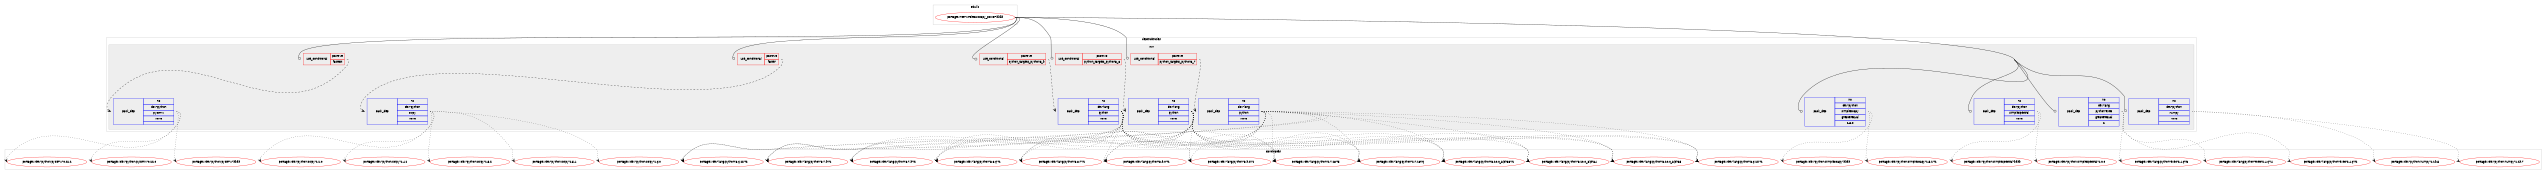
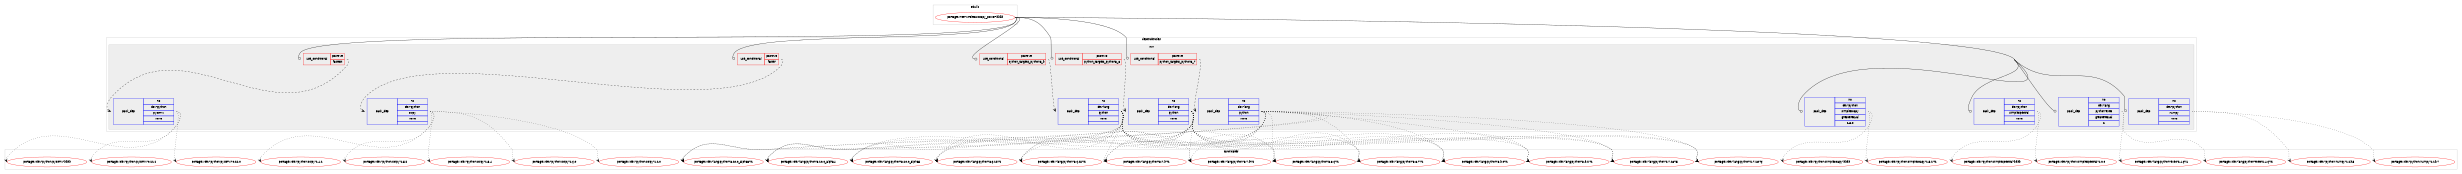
(2161, 162) -> none
